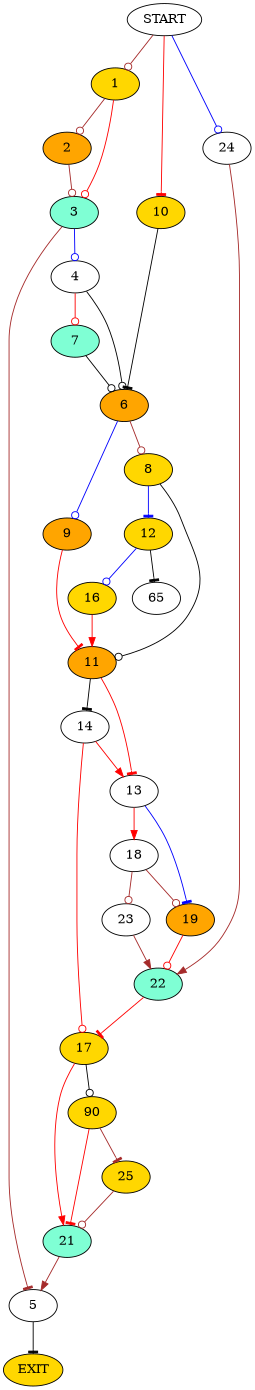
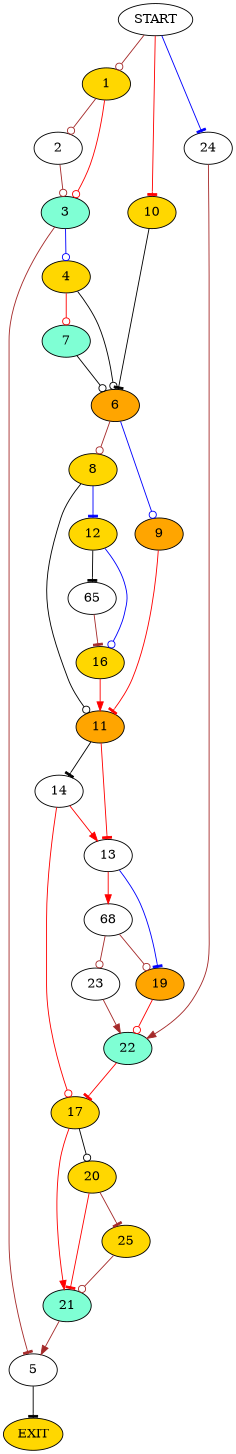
(194, 81) -> (181, 82)
(67, 148) -> (58, 148)
(75, 277) -> (66, 277)
none -> (96, 628)
(134, 856) -> (108, 920)
(92, 1113) -> (92, 1177)
